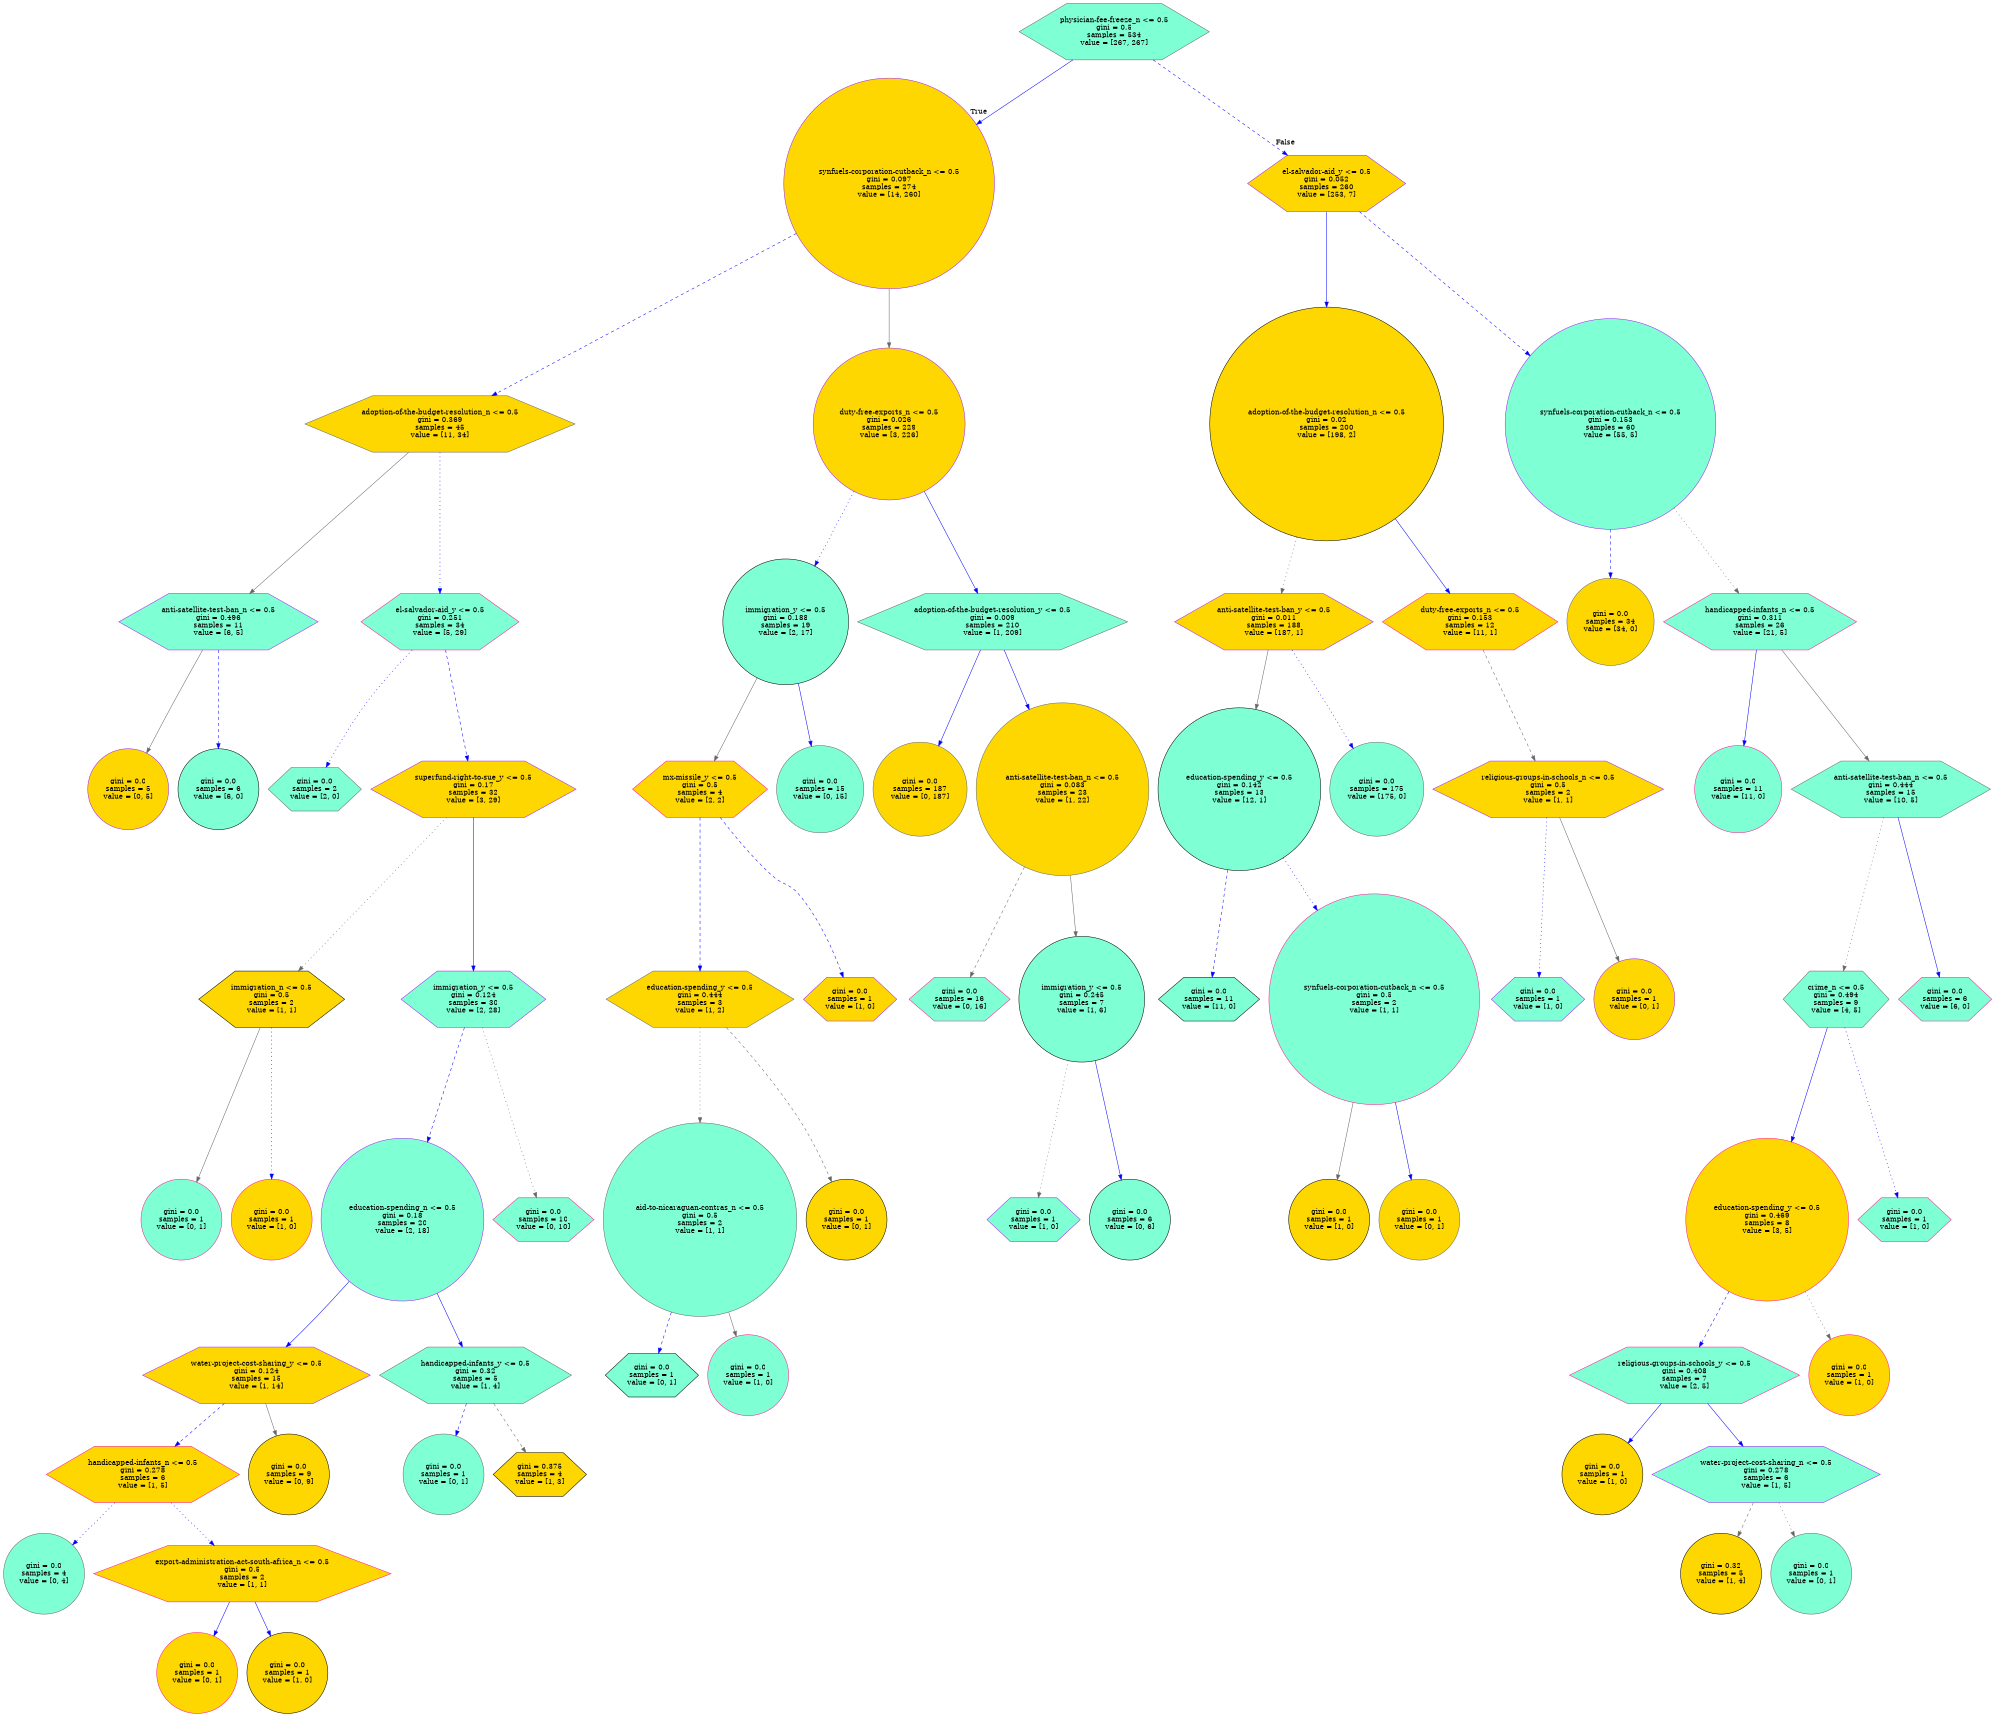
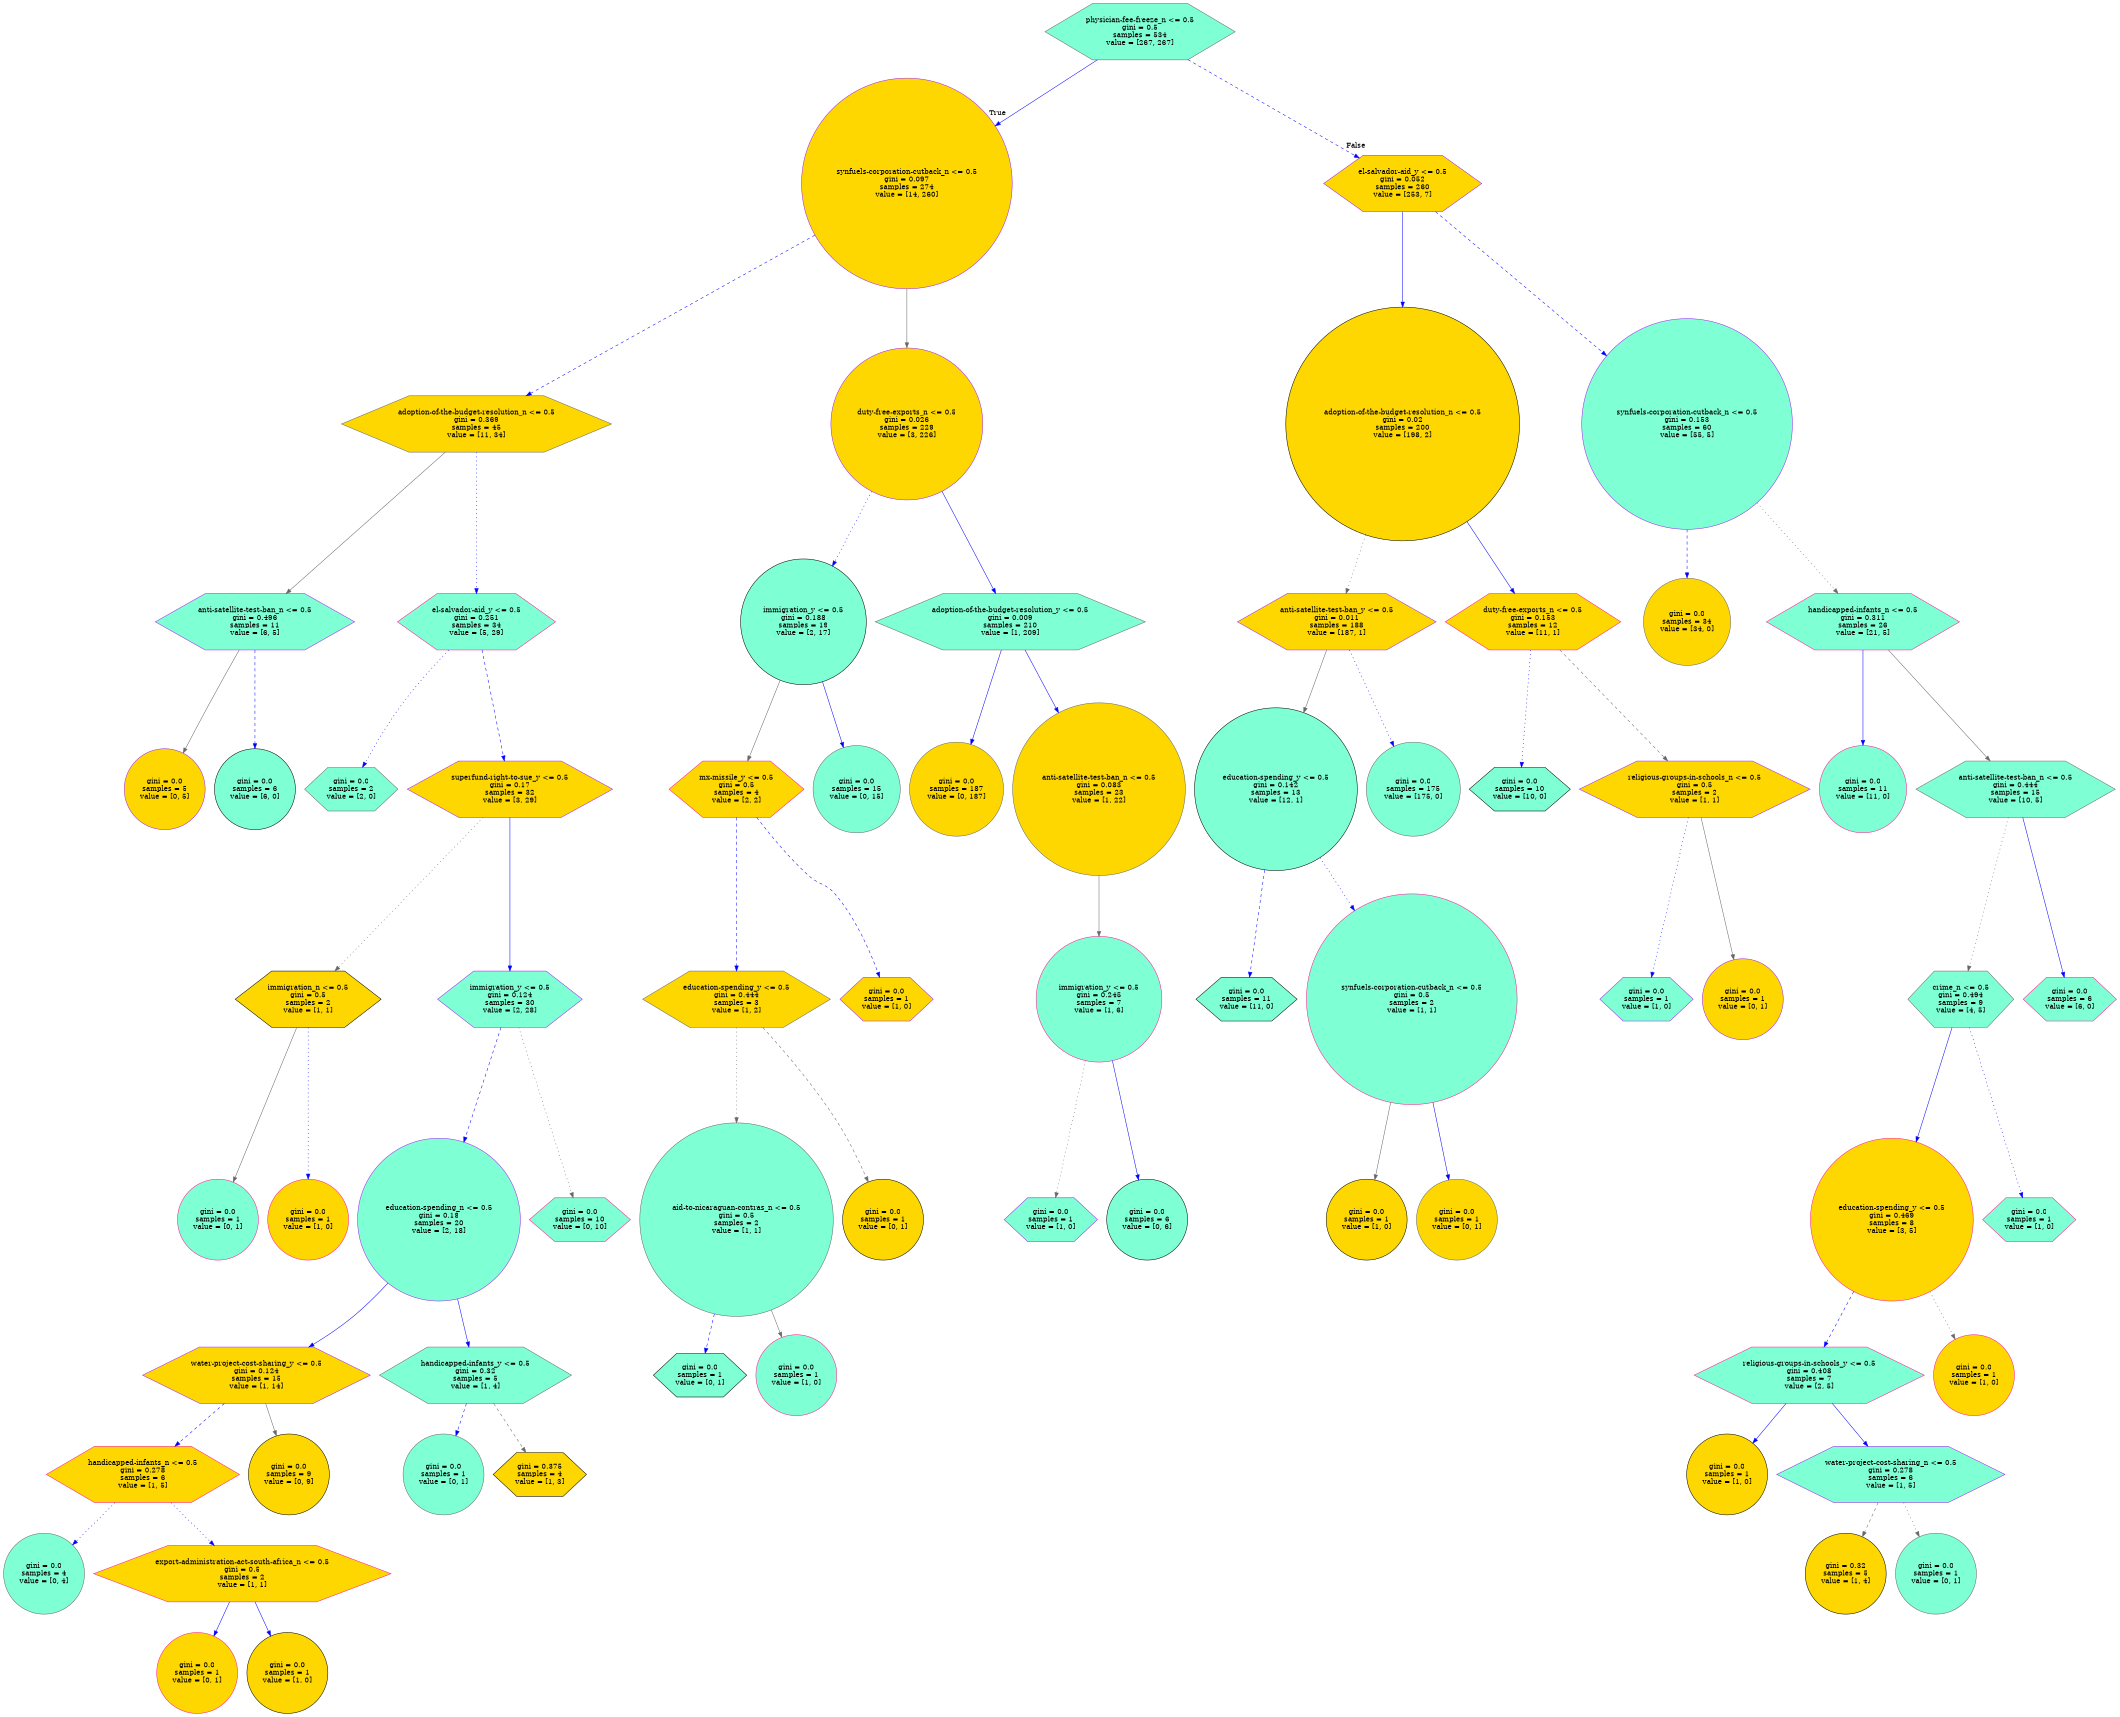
none -> (1520, 789)
(960, 999) -> none
(1082, 999) -> (1099, 999)
